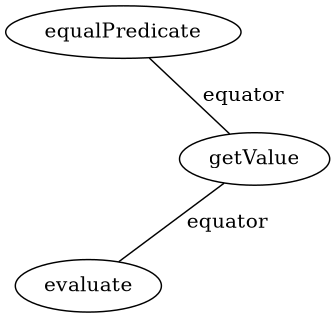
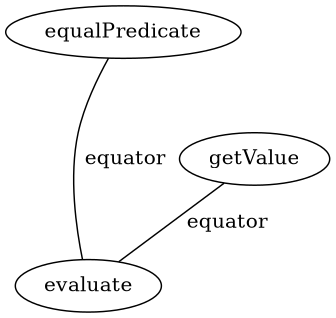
(189, 96) -> (75, 156)
